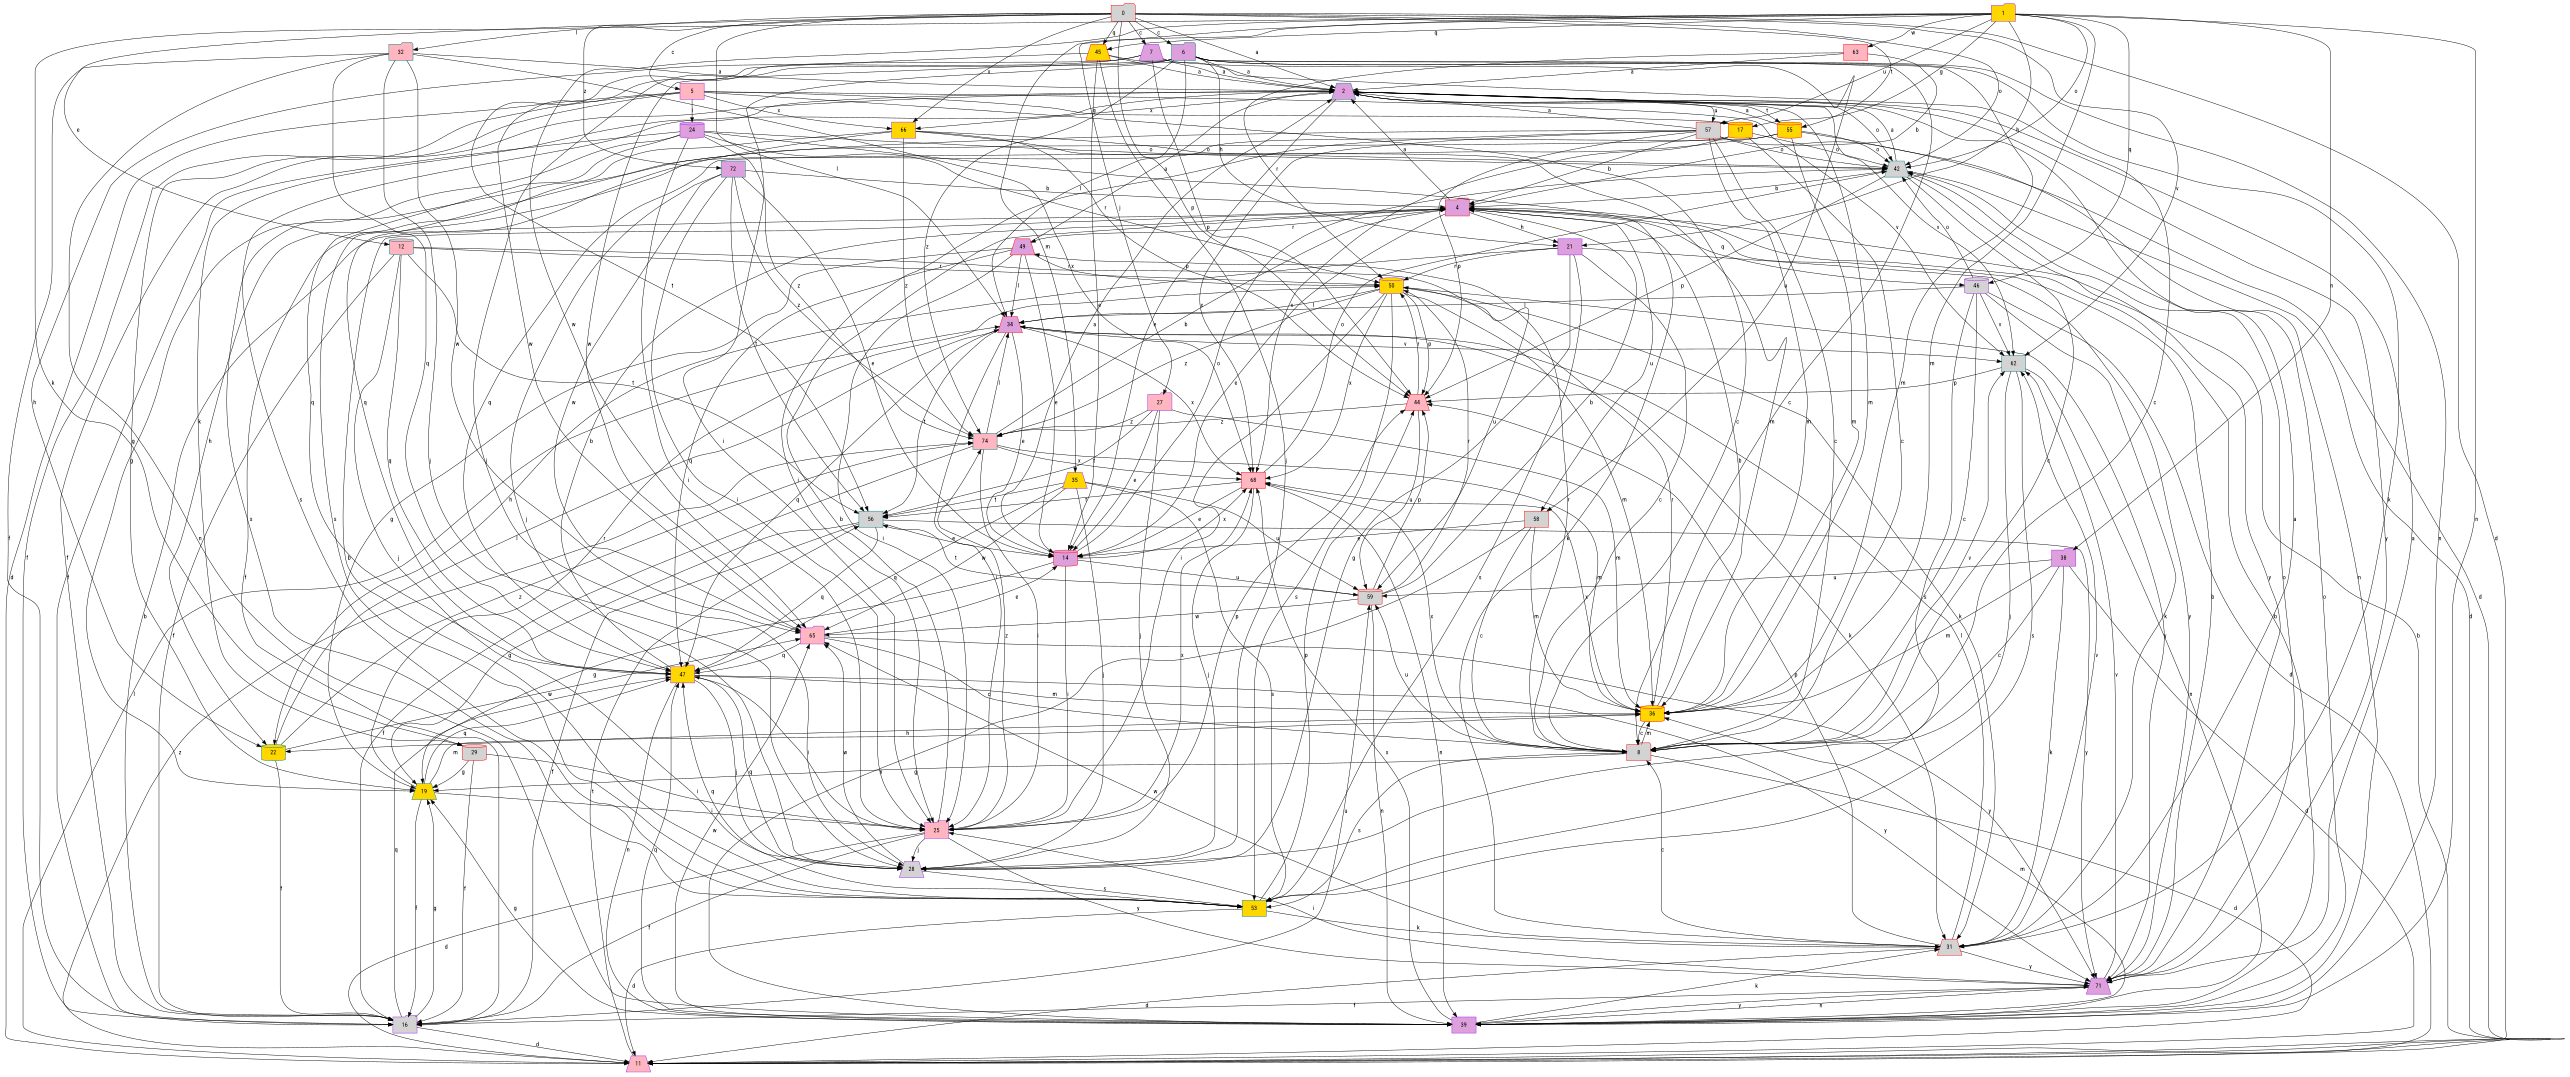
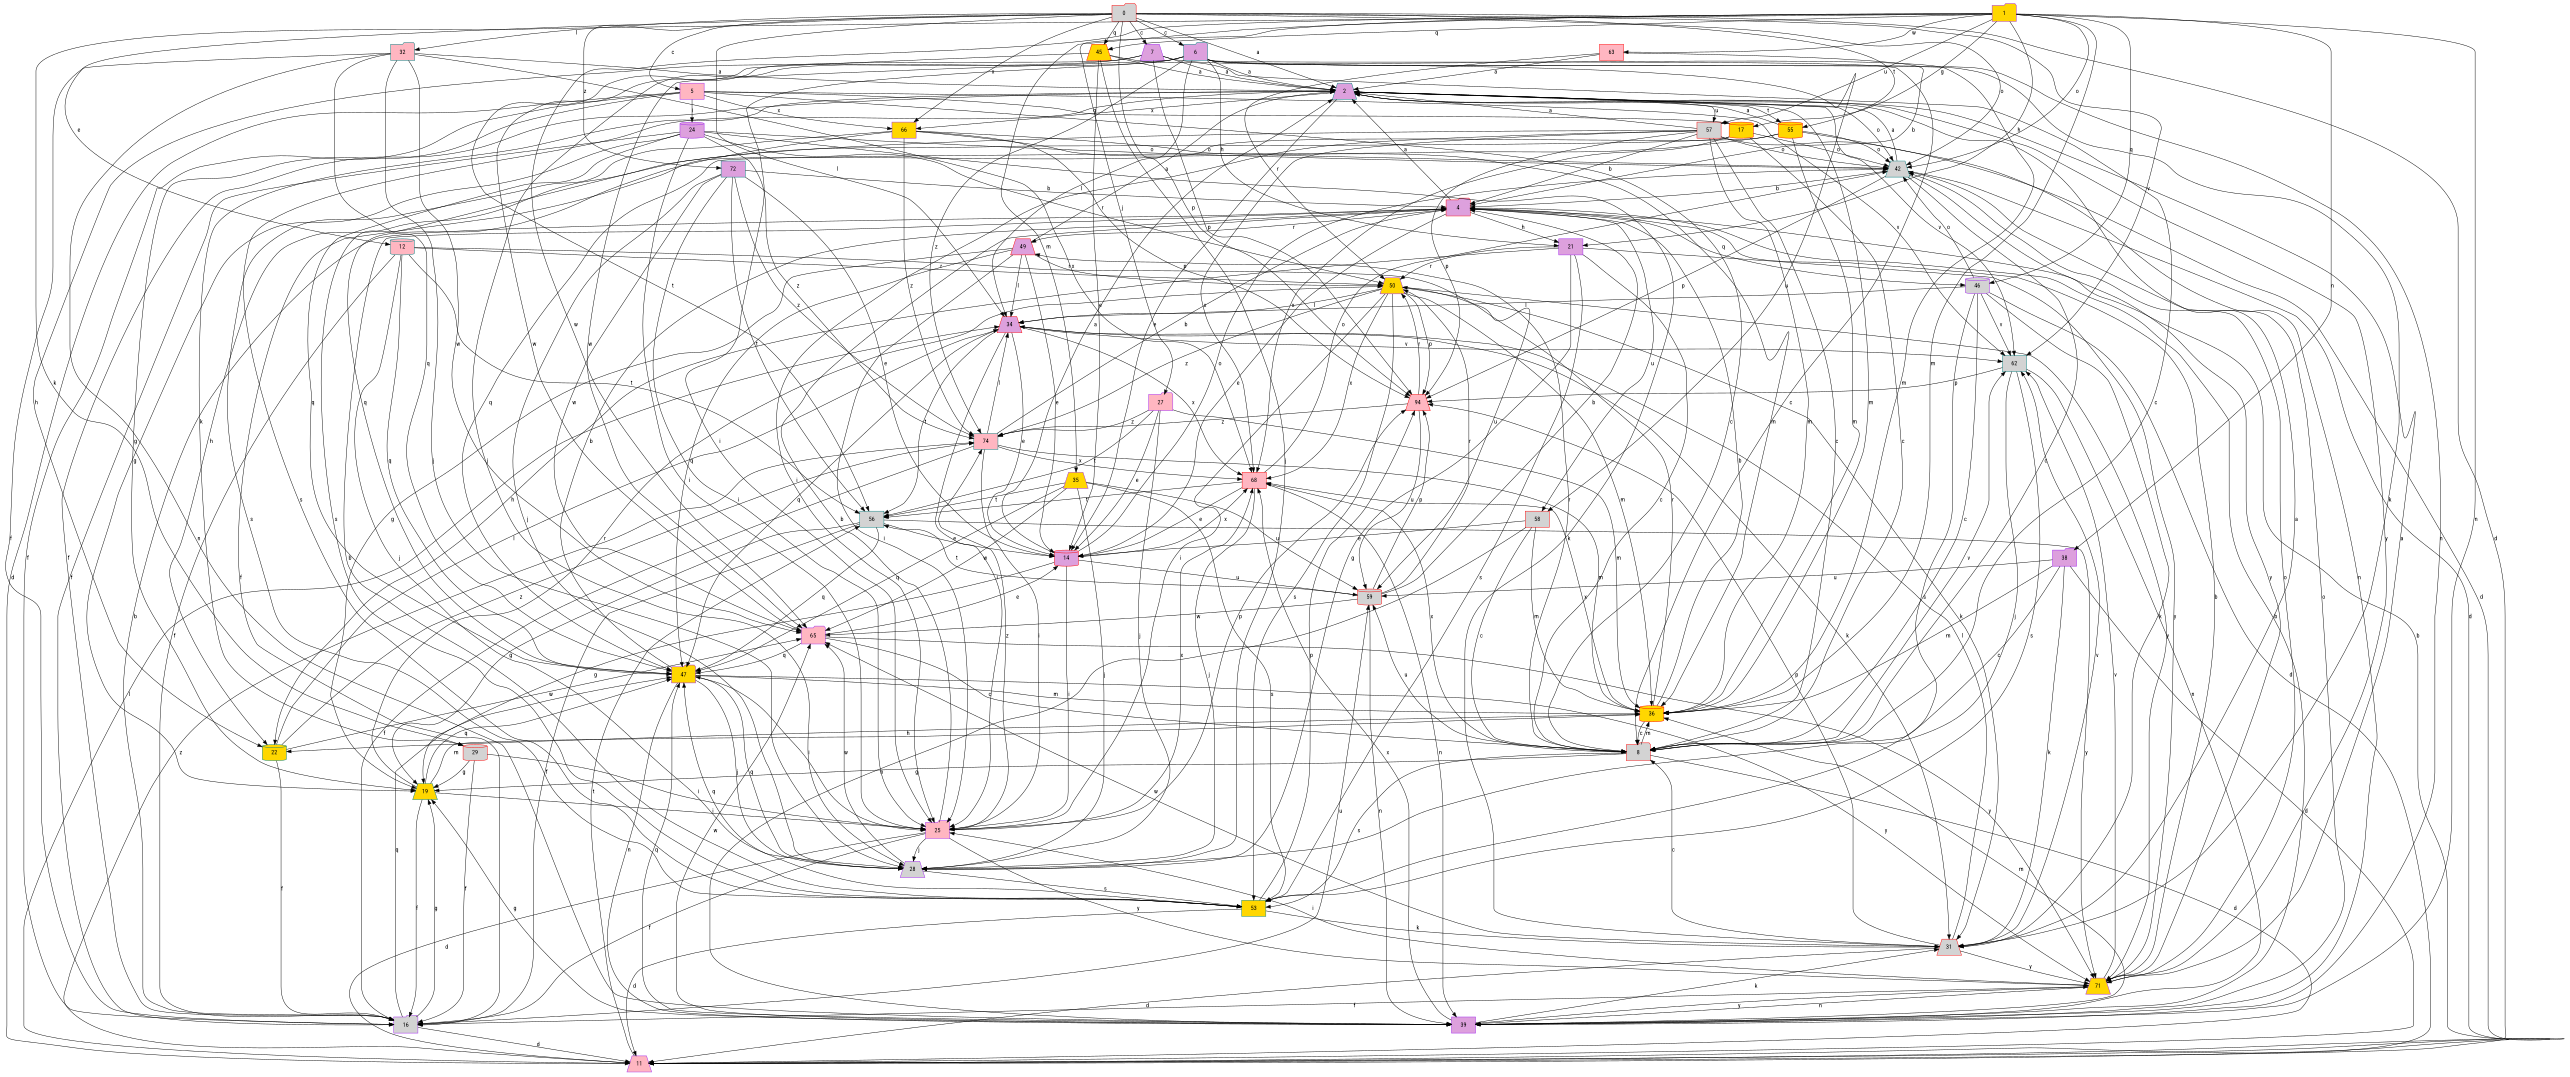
(1392, 286) -> (1392, 286)
(1417, 402) -> (1418, 402)
(2099, 986) -> (2098, 986)
